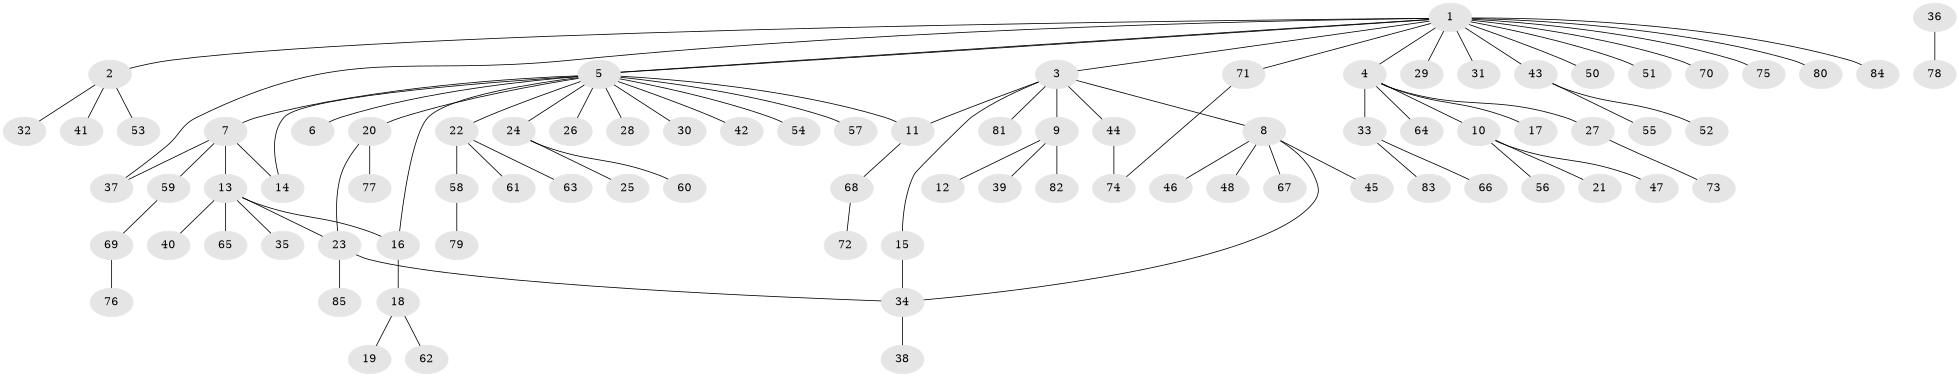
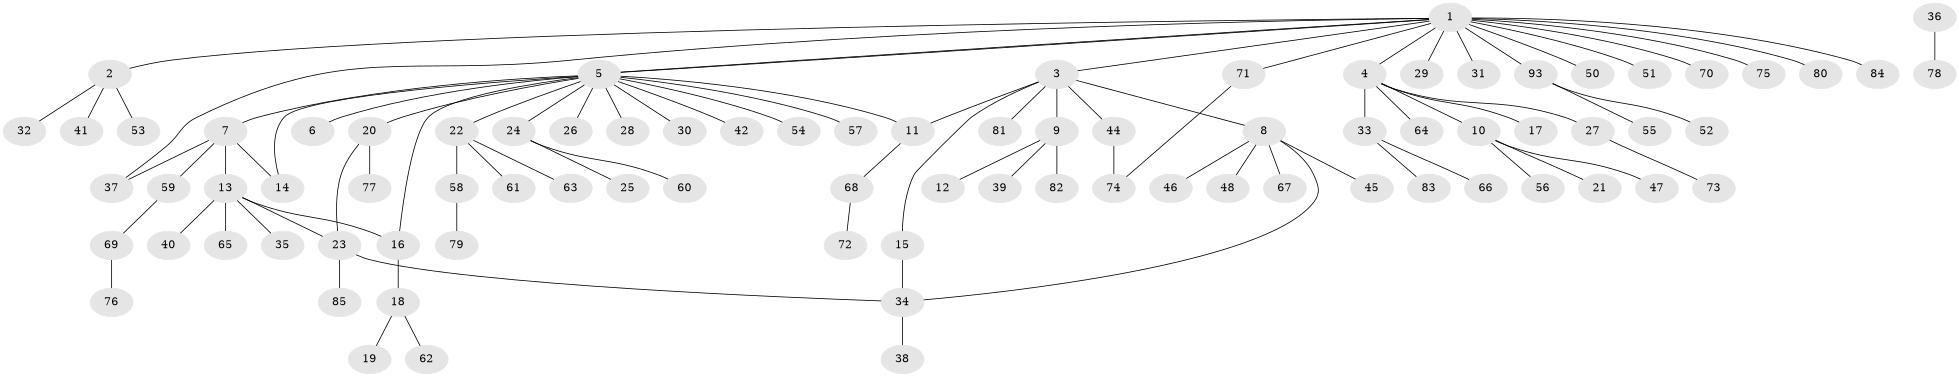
(1536, 74) -> (1536, 74)
